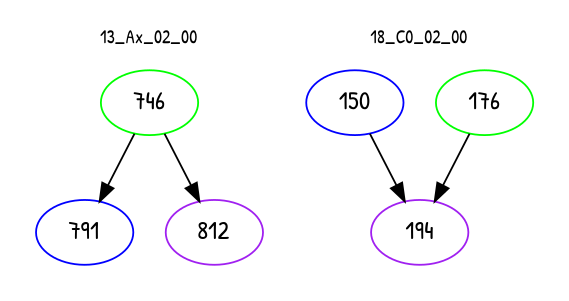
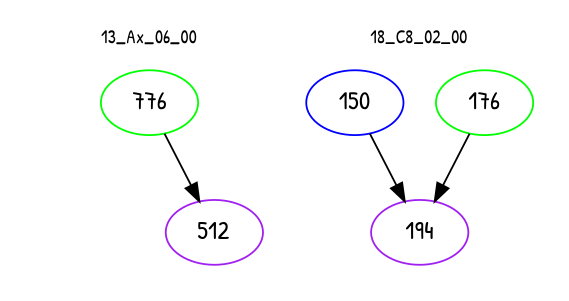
(150, 39) -> (150, 39)
(420, 39) -> (420, 39)
(150, 103) -> (150, 103)
(85, 232) -> none
(214, 232) -> (214, 232)
